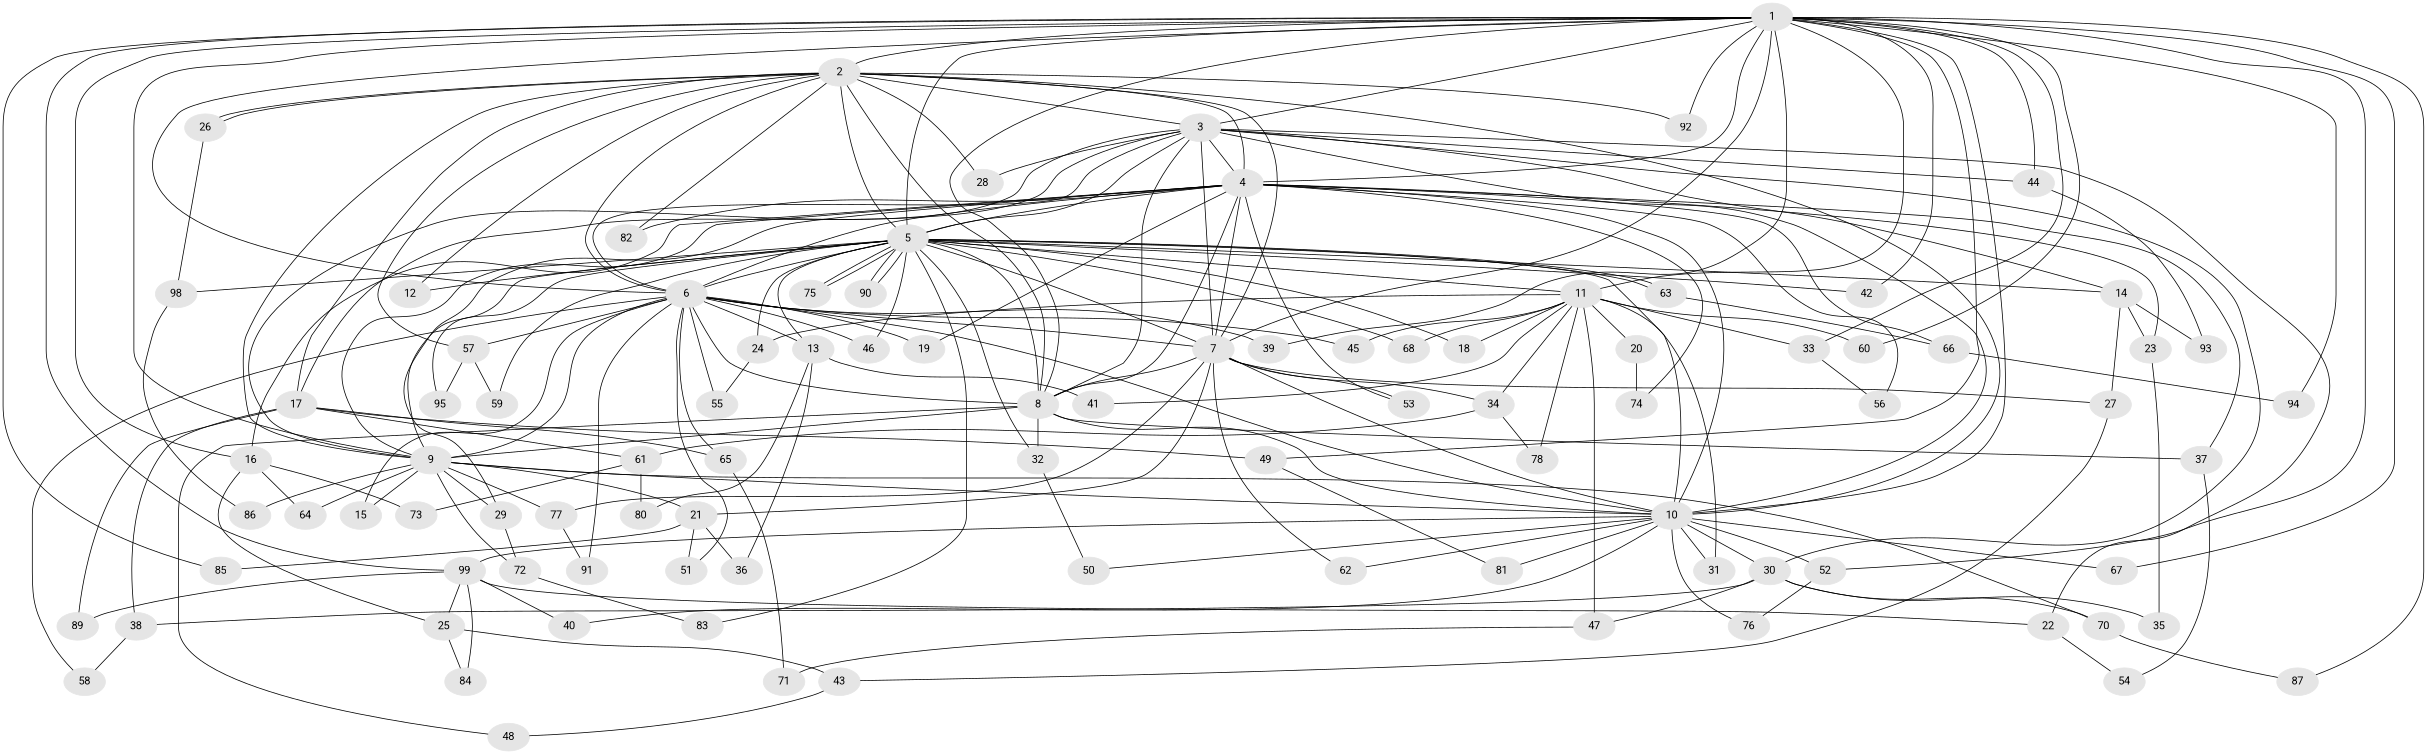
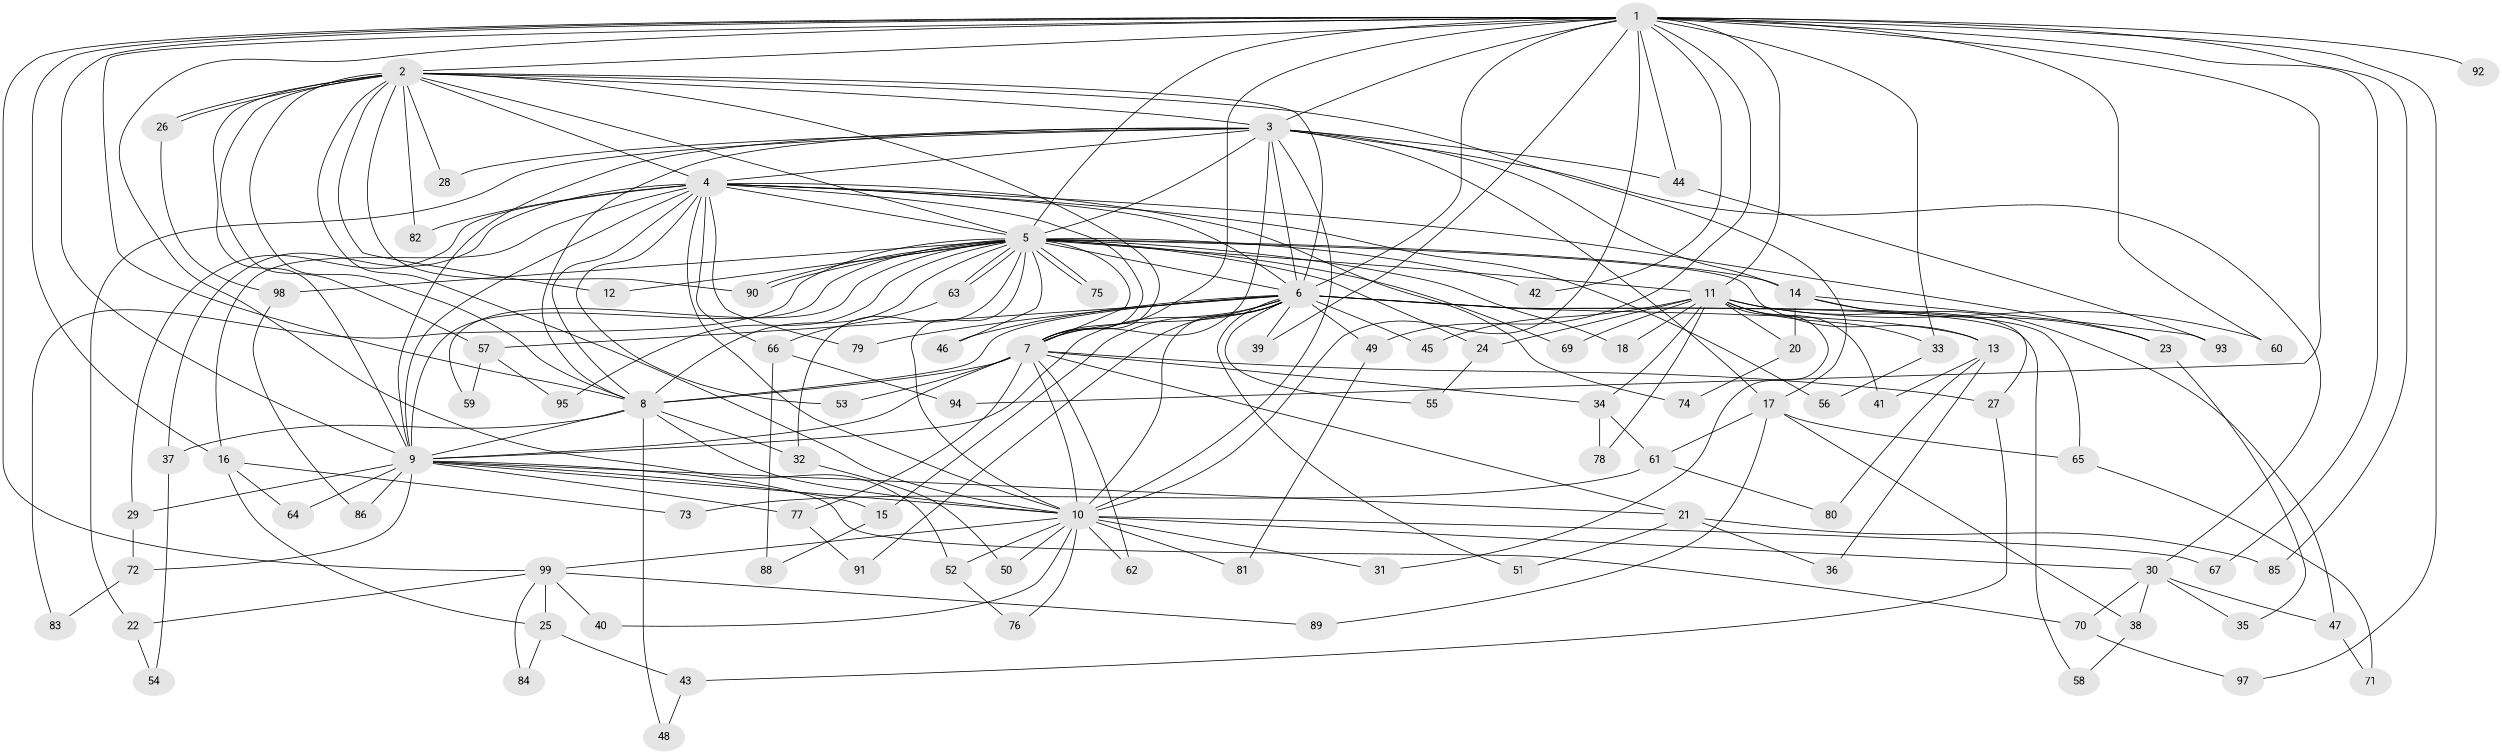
(1266, 82) -> (431, 272)
(1523, 170) -> none
none -> (1795, 324)
(924, 349) -> (858, 349)
(1409, 349) -> (1567, 349)
(850, 438) -> (1335, 322)
none -> (729, 439)
none -> (766, 571)
(2298, 682) -> (2243, 682)
